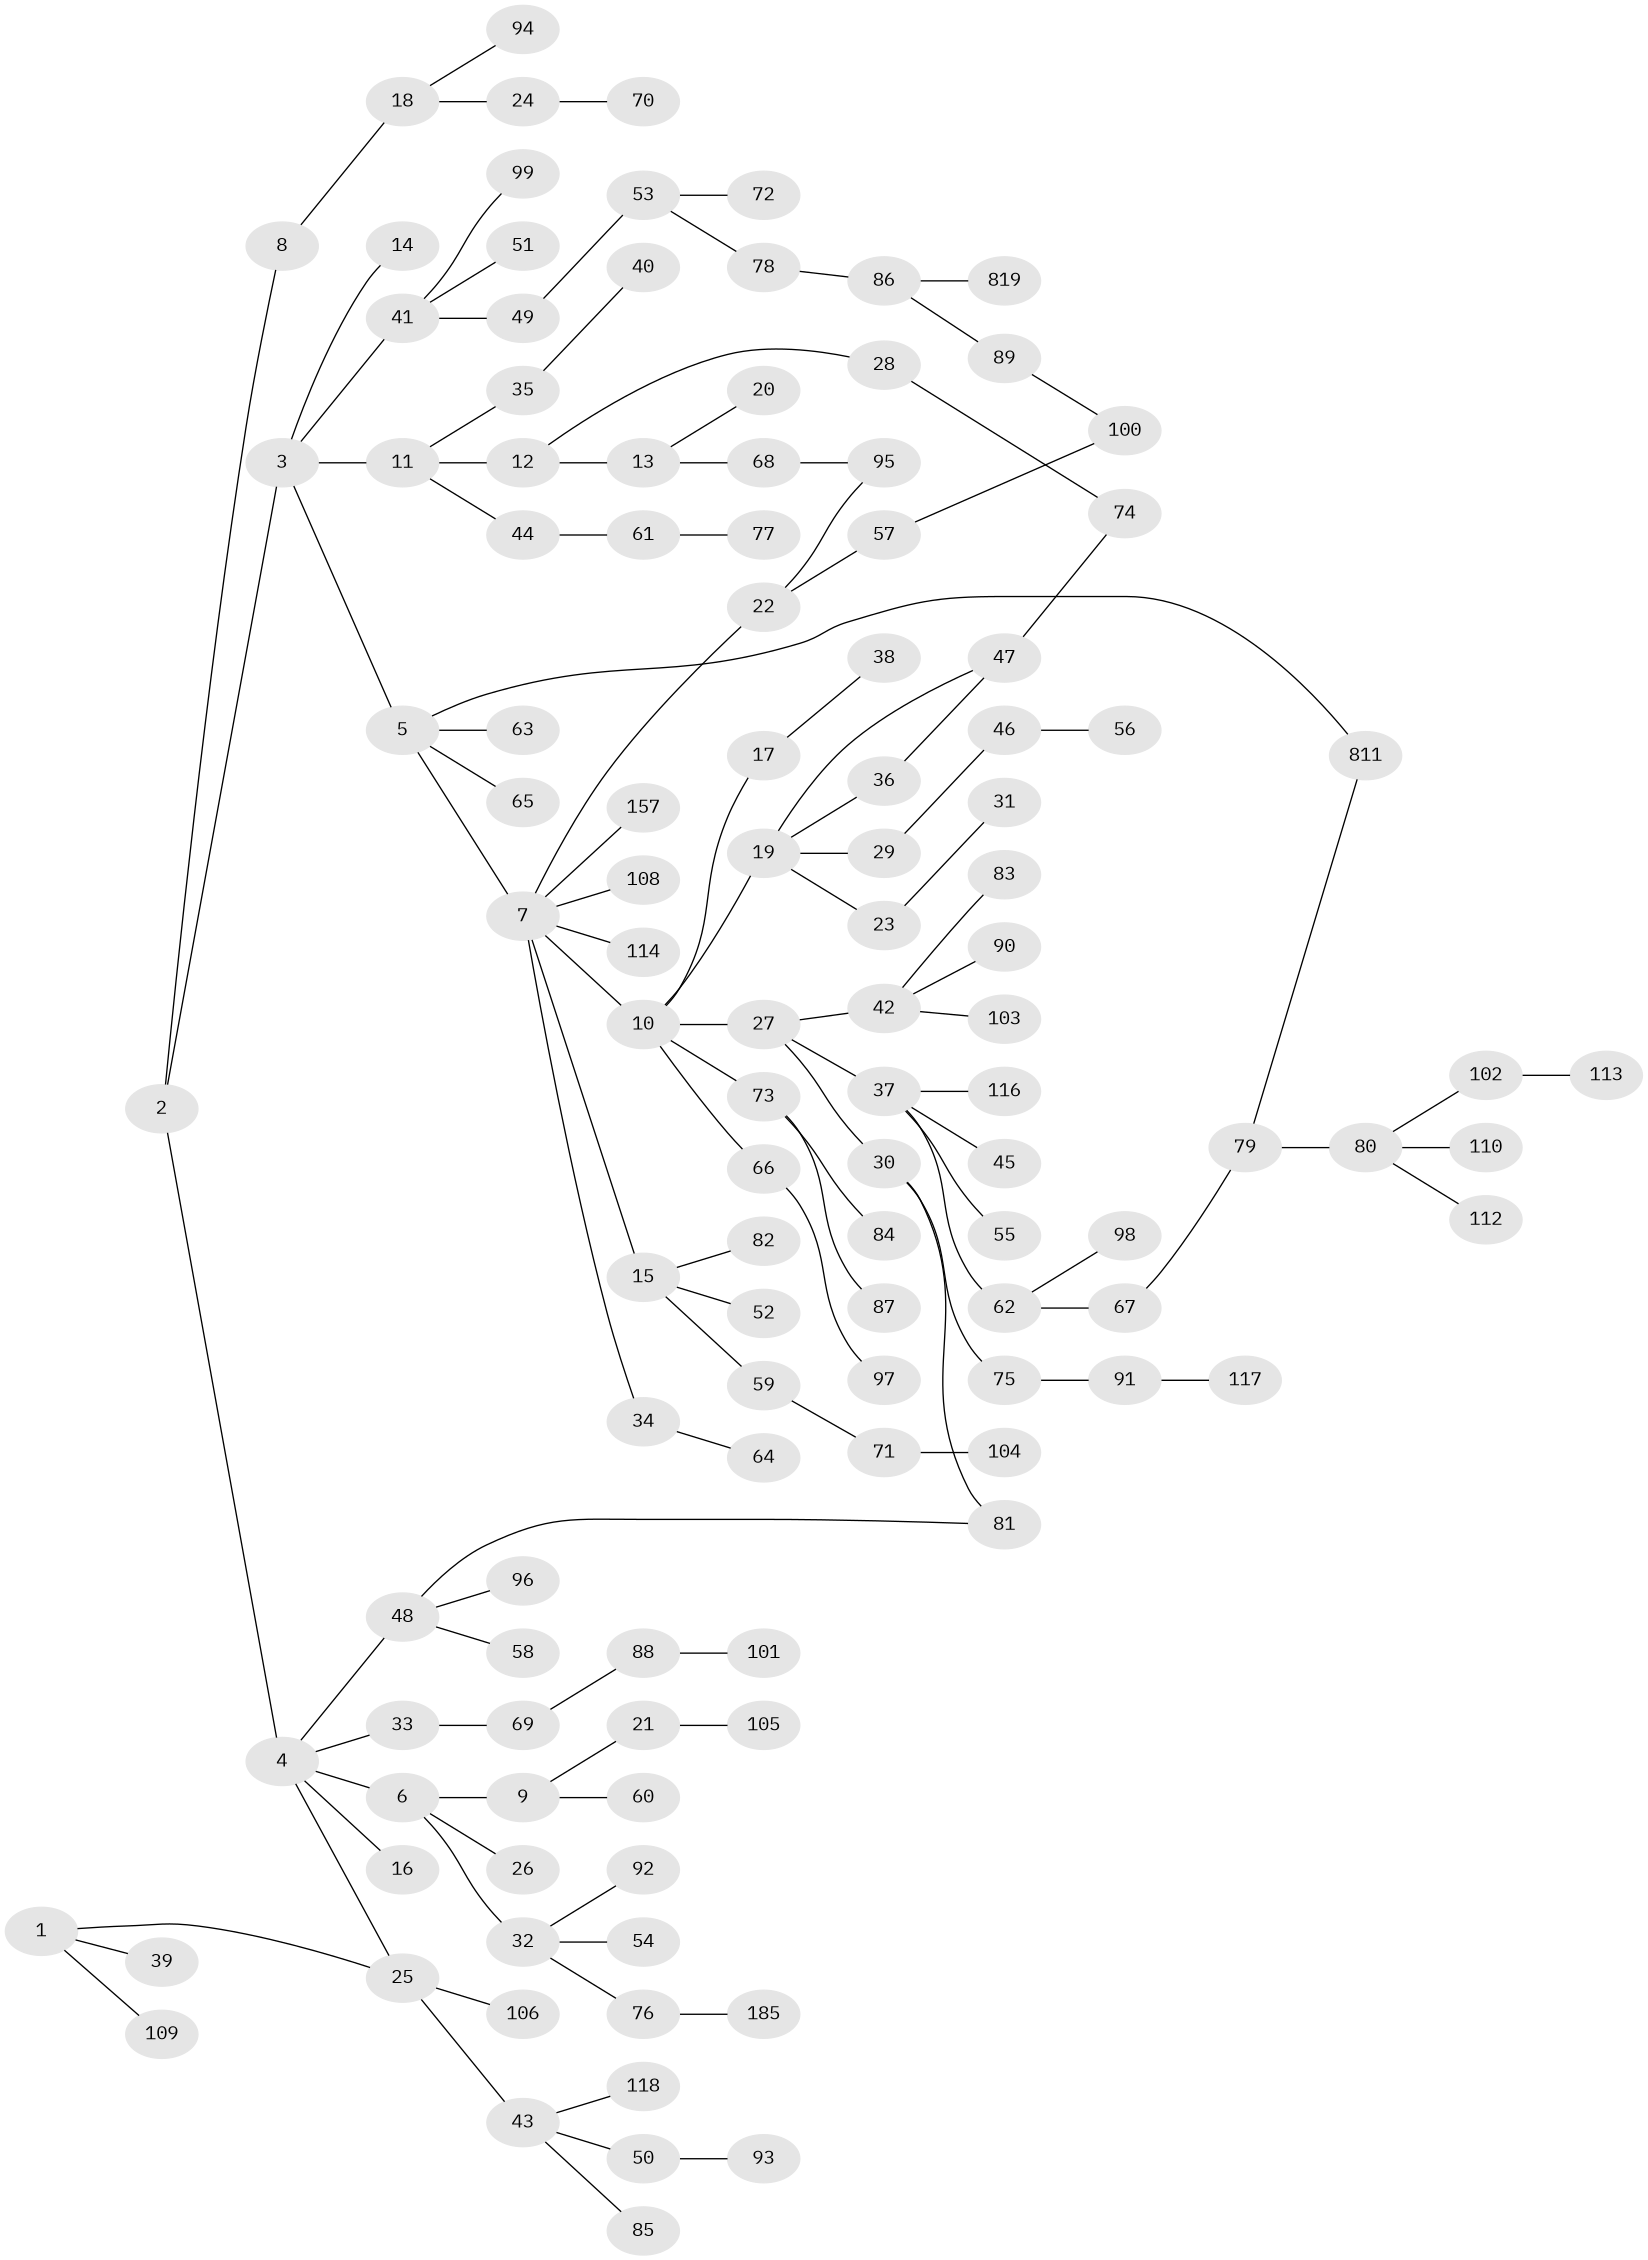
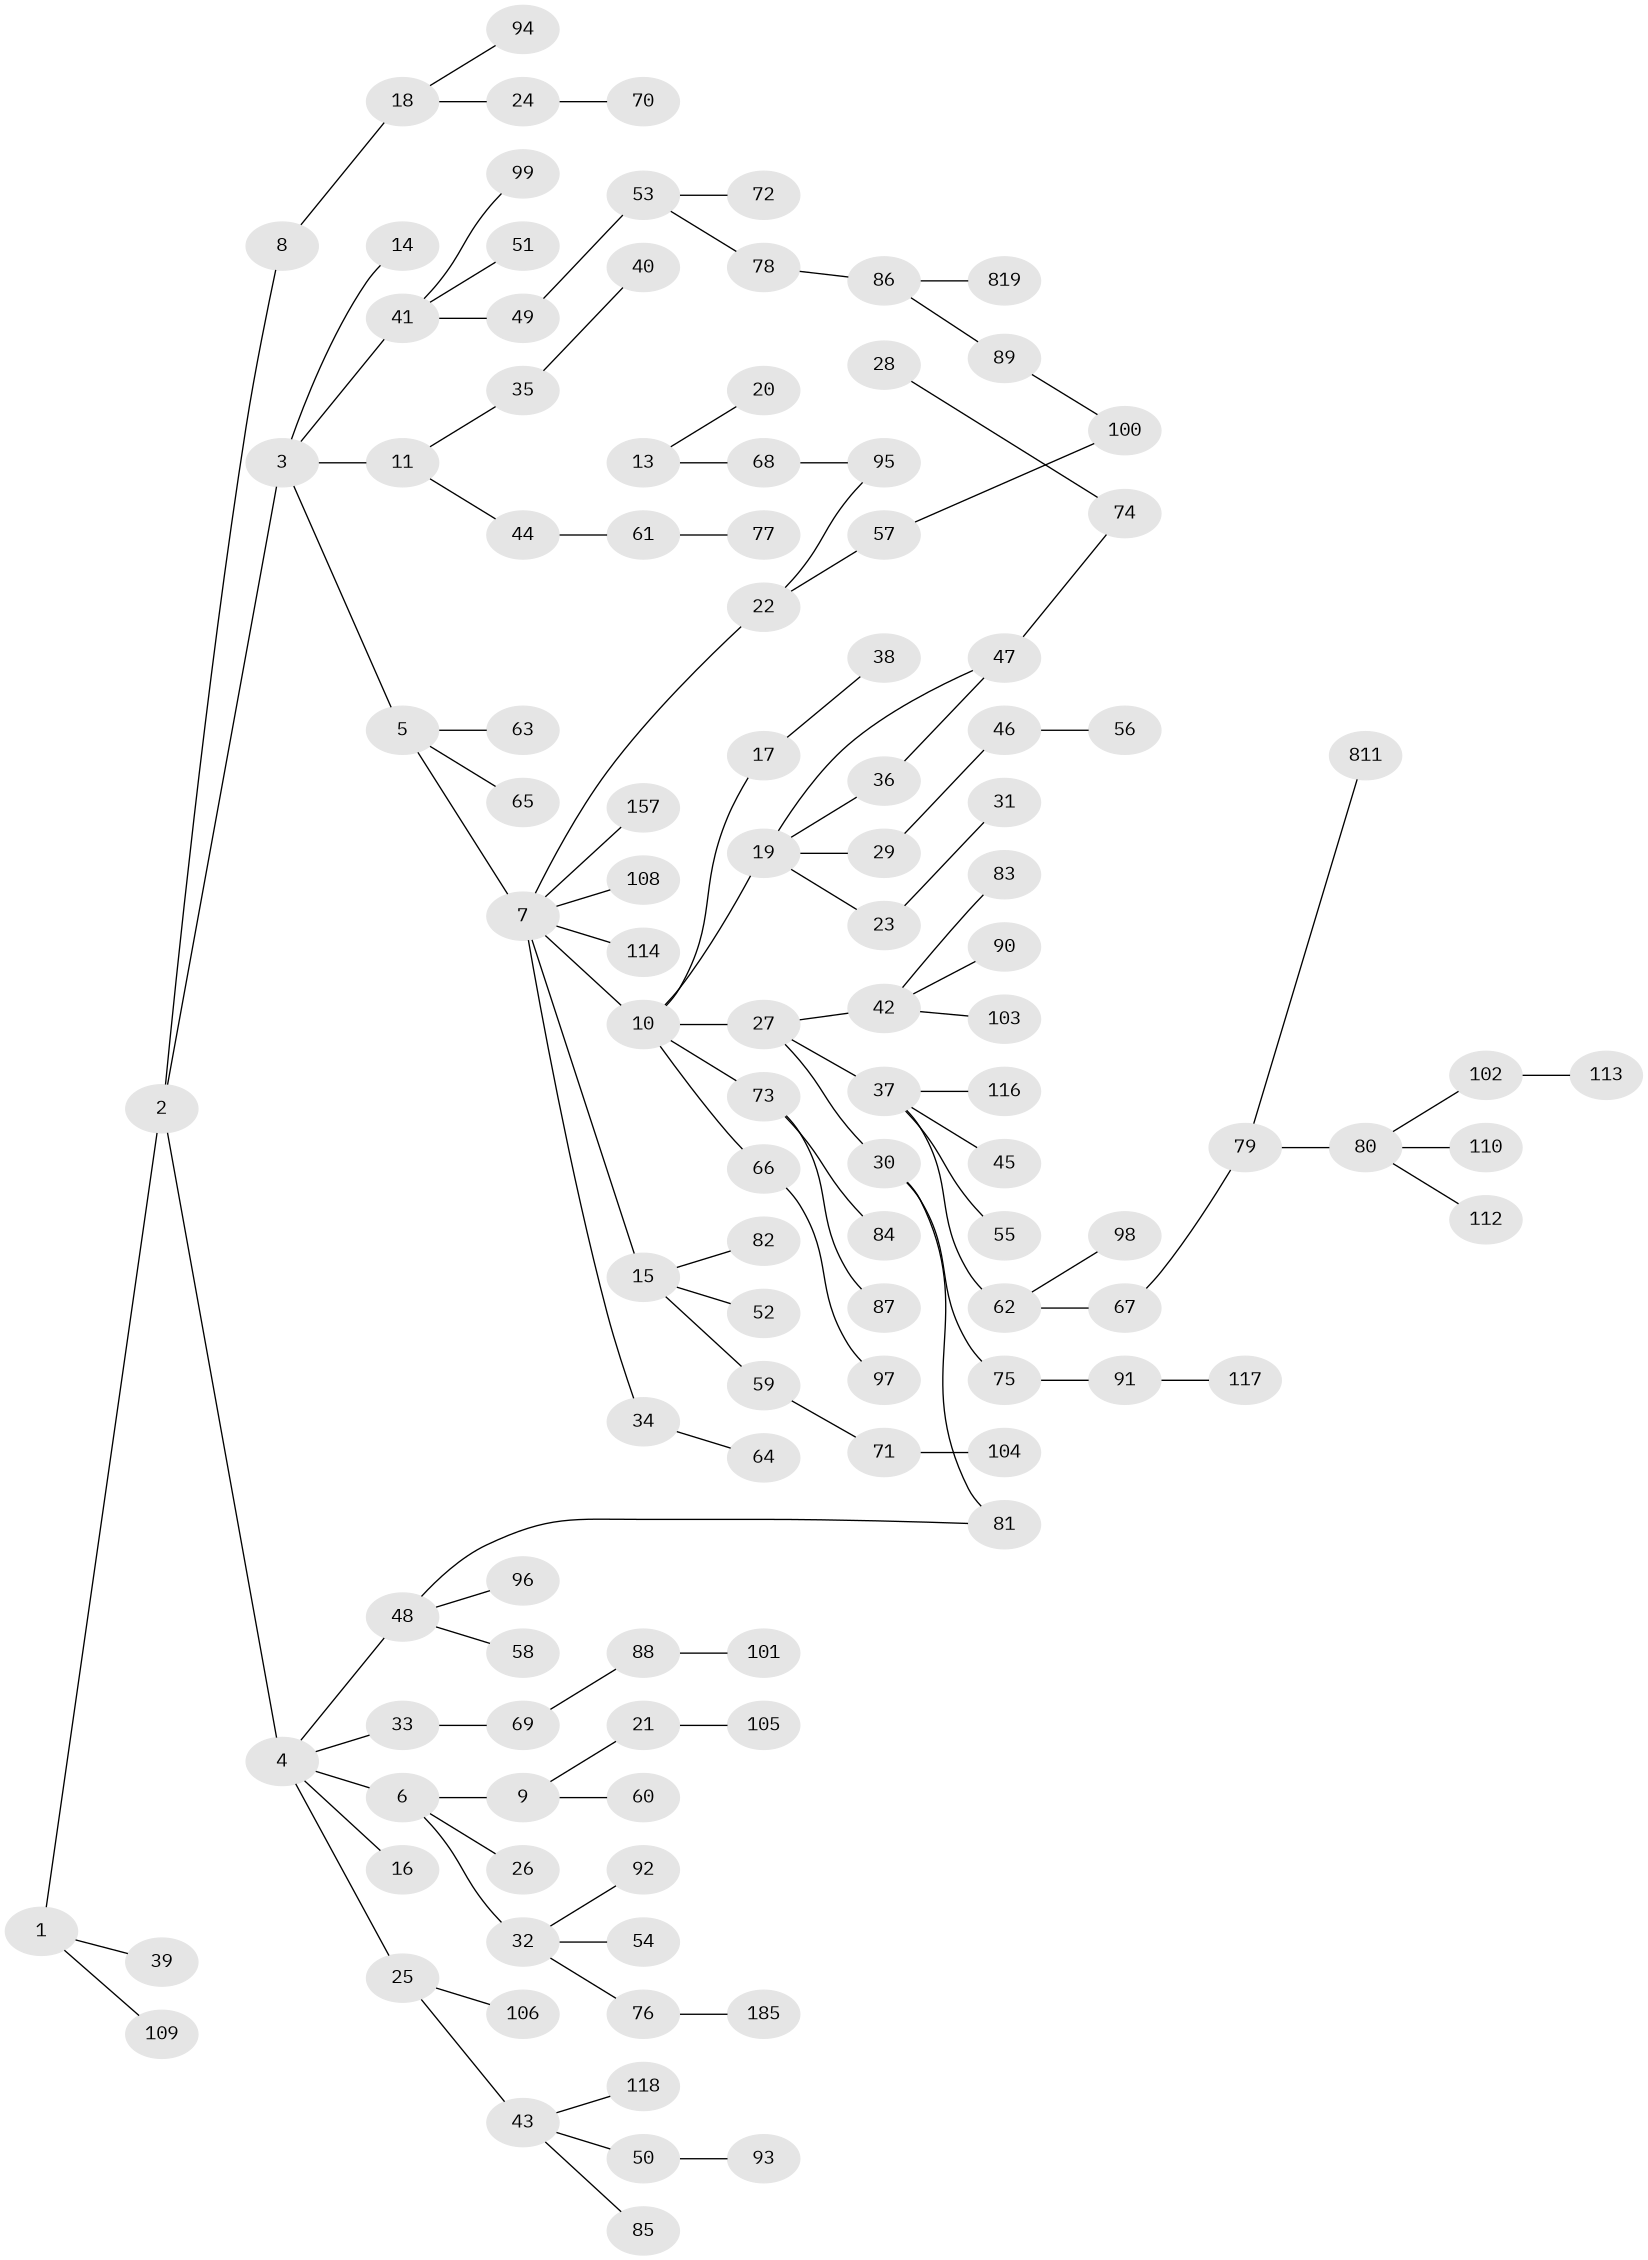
(523, 463) -> none
(906, 606) -> none
(226, 1930) -> (102, 1520)
